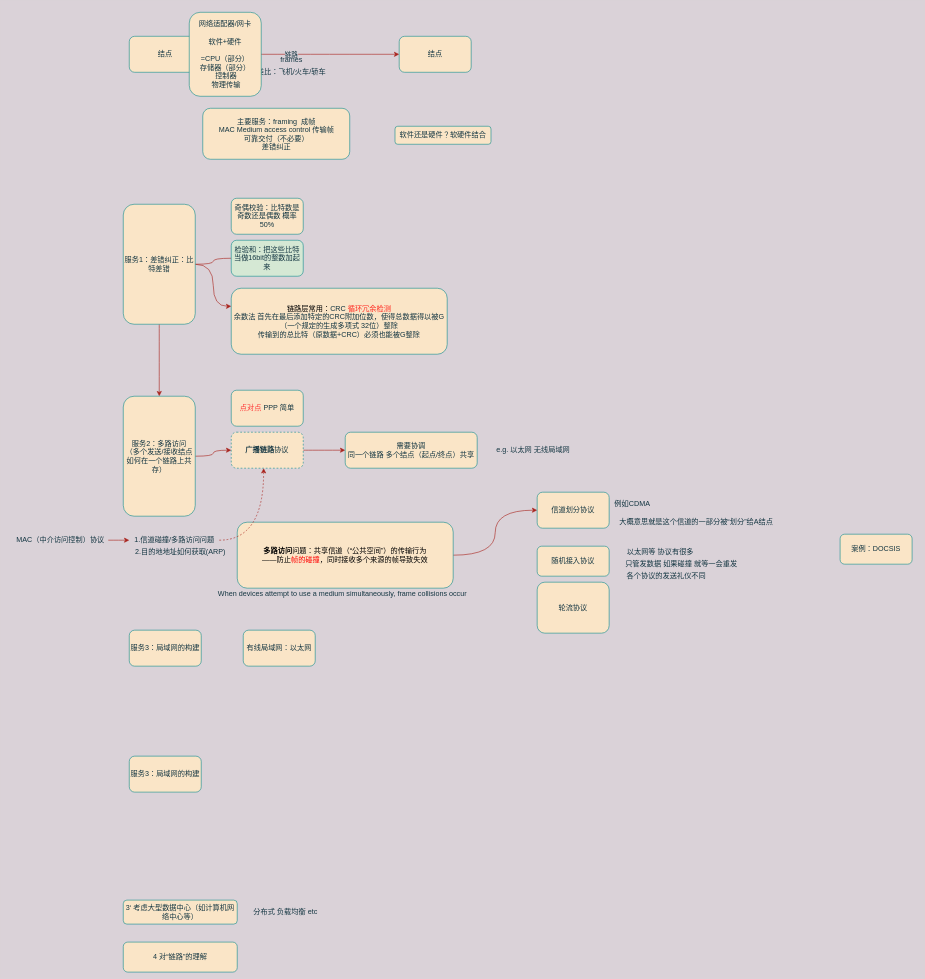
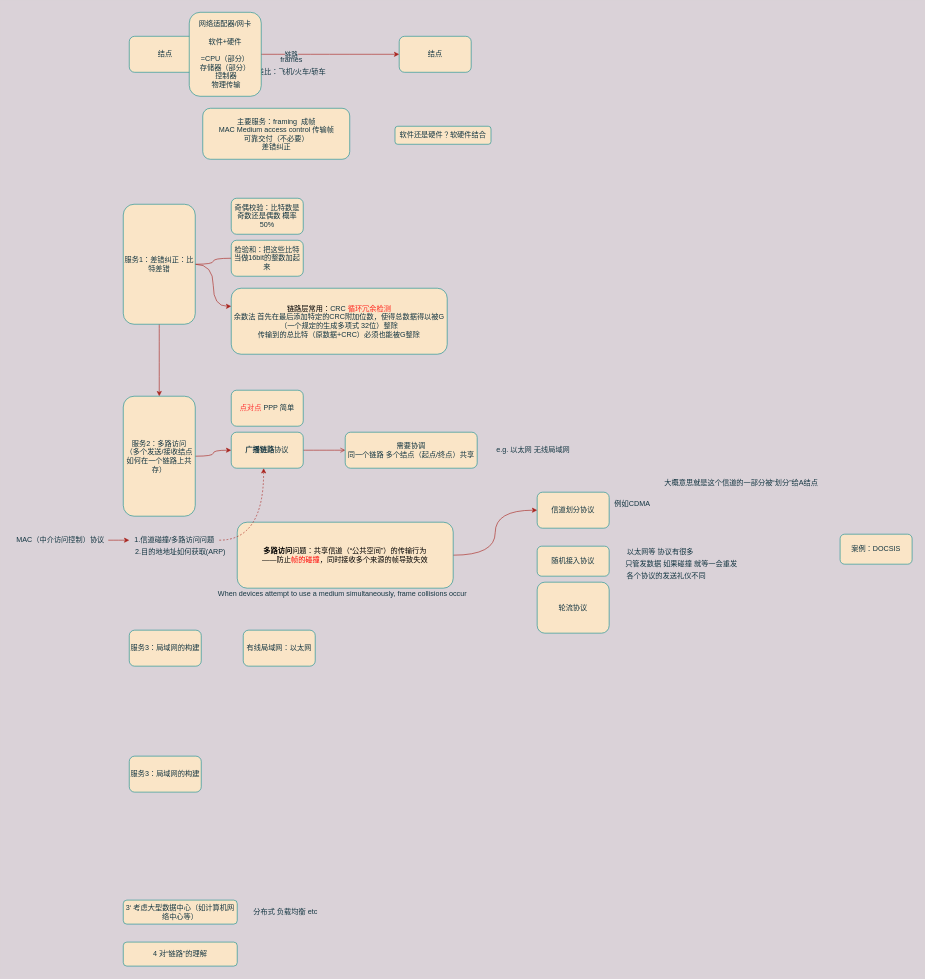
(267, 258) -> (267, 258)
(267, 450) -> (267, 450)
(339, 450) -> (341, 450)
(696, 522) -> (741, 483)
(180, 957) -> (180, 954)
